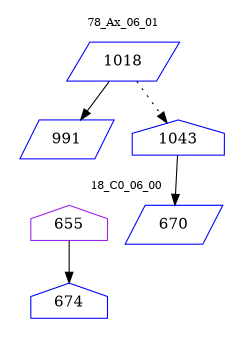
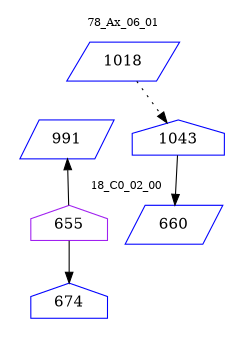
(98, 96) -> (68, 188)
(126, 186) -> (126, 186)
(174, 225) -> (174, 225)
